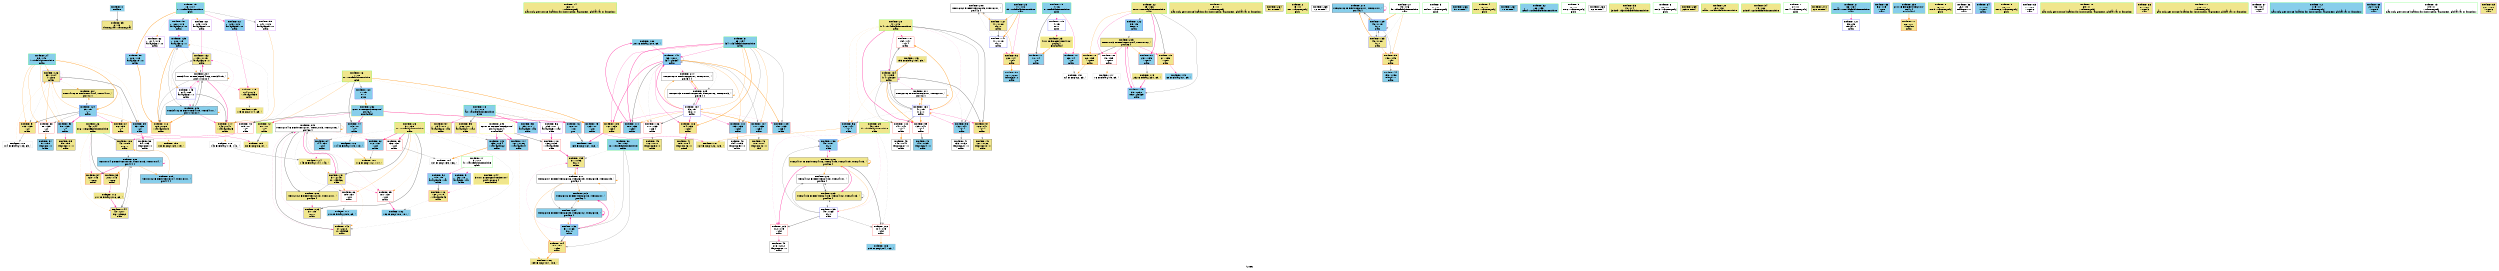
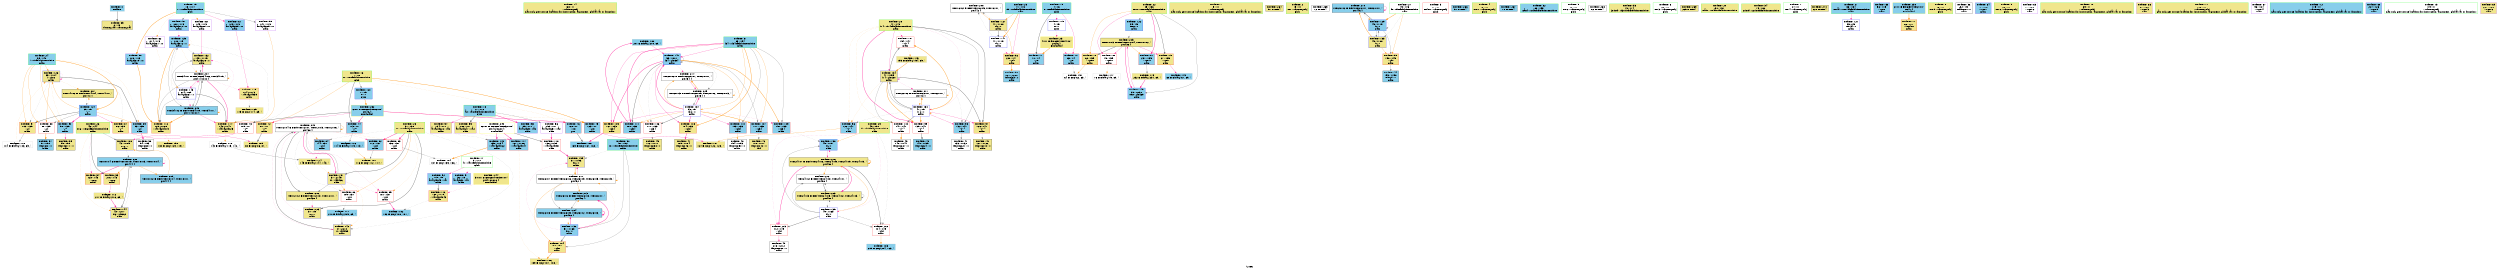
(1436, 8) -> (1436, 8)
(264, 128) -> (264, 128)
(684, 148) -> (684, 148)
